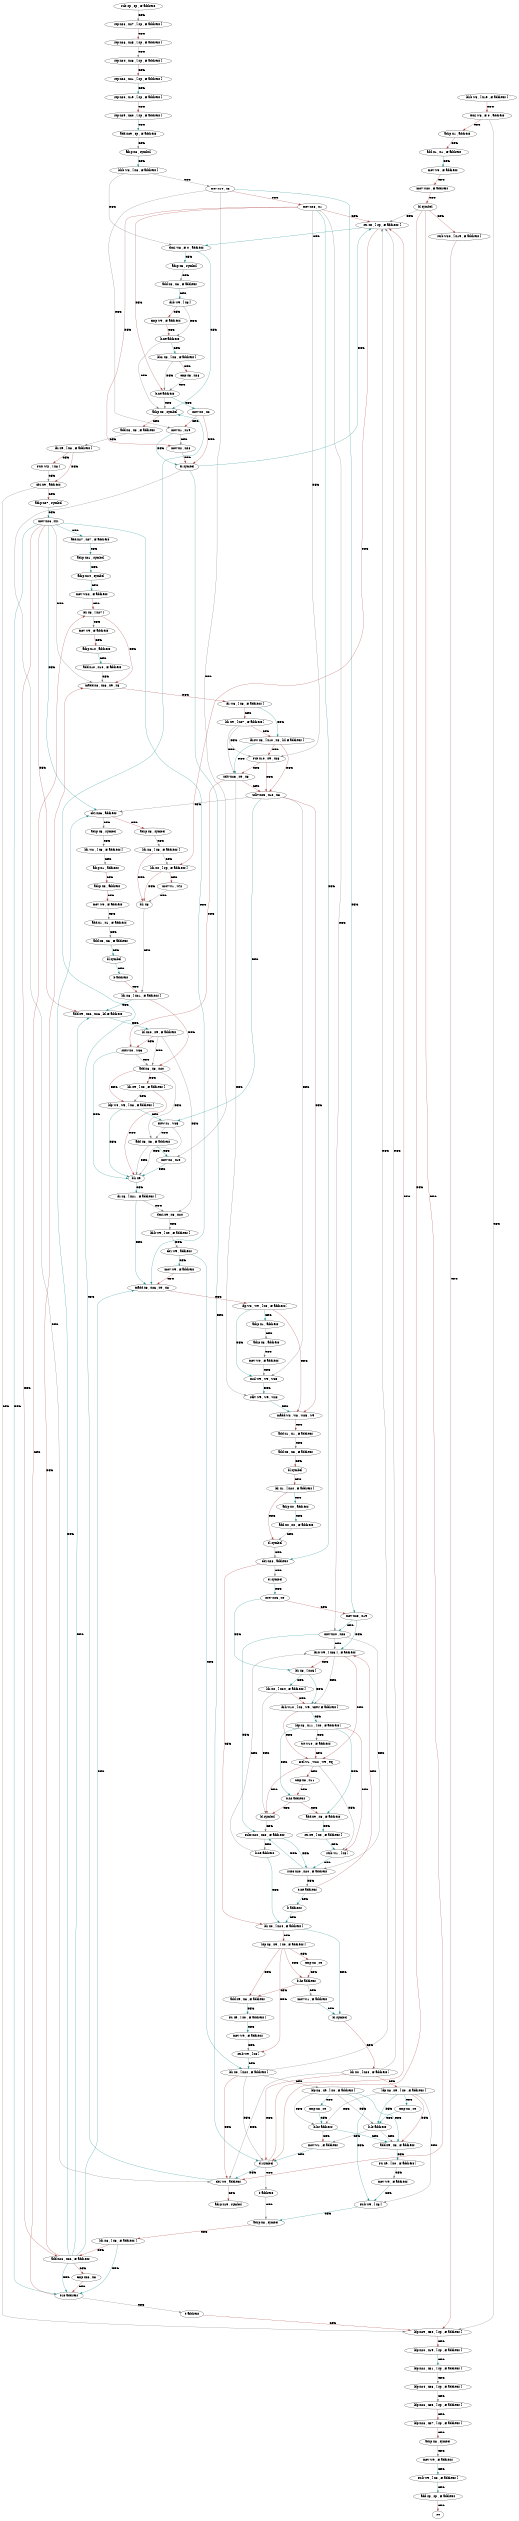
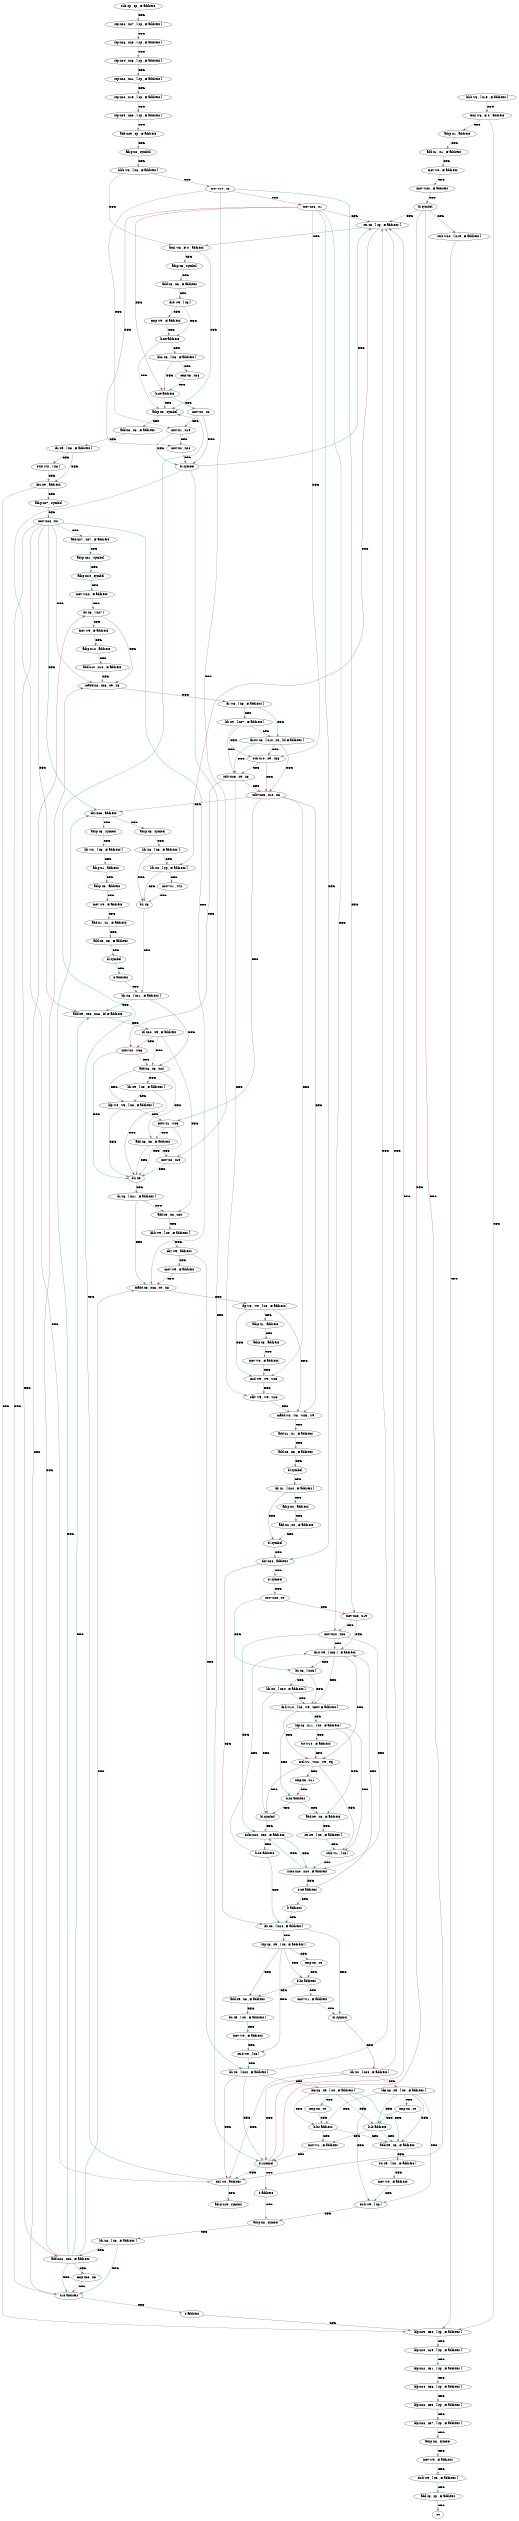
(152, 886) -> (152, 886)
(170, 1215) -> (170, 1215)
